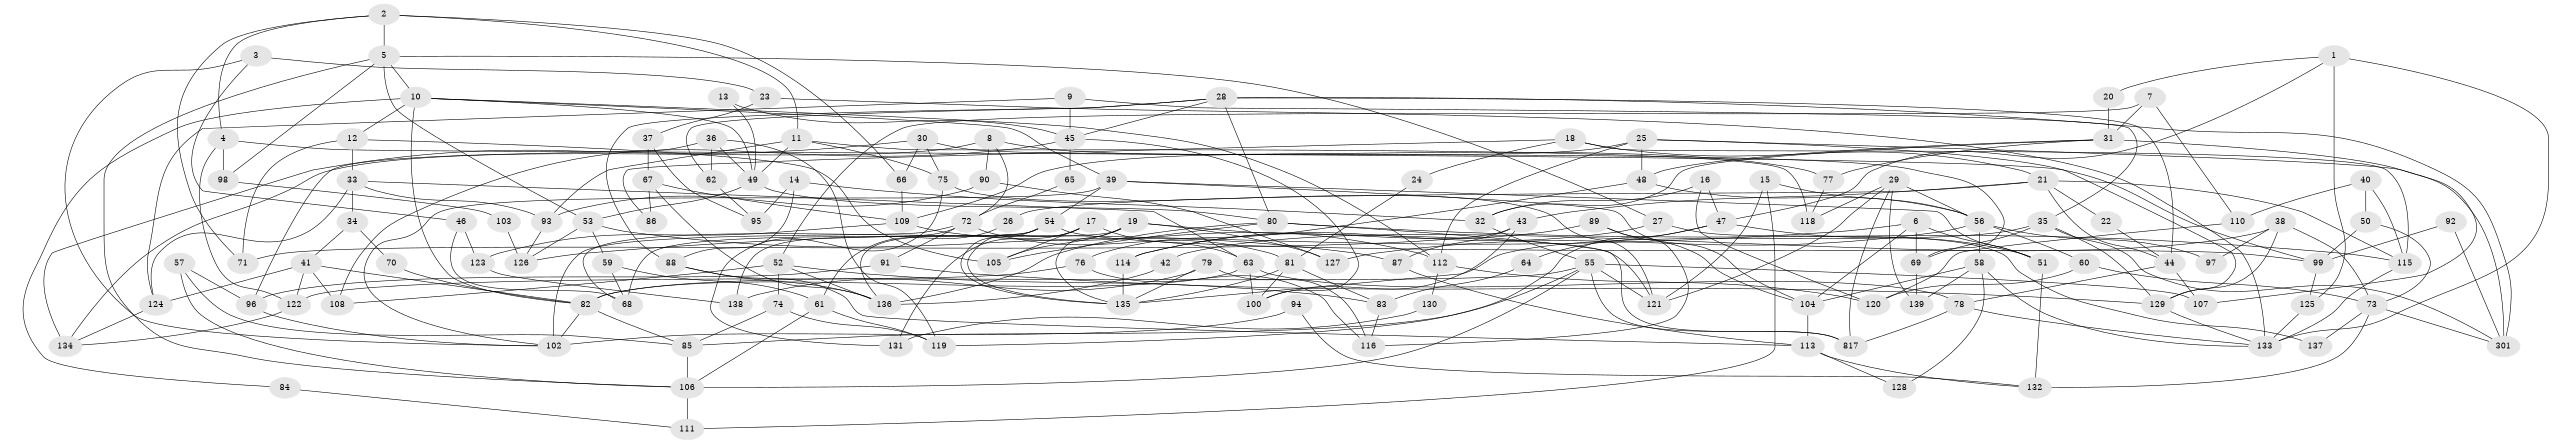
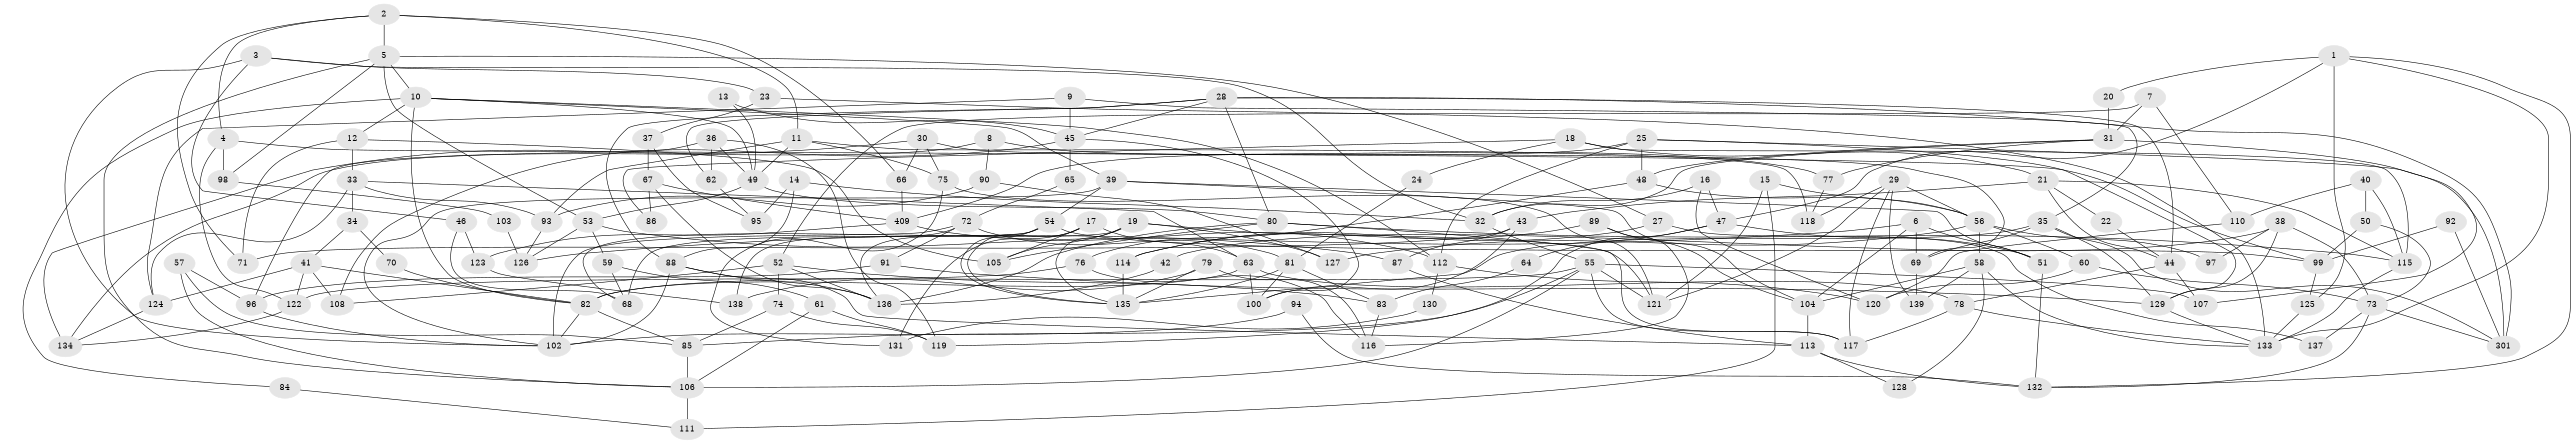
none -> (888, 68)
(1008, 181) -> none
(902, 222) -> (902, 222)
(1008, 222) -> none
none -> (639, 322)
(1851, 346) -> (1851, 346)
none -> (2532, 354)
